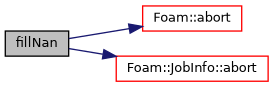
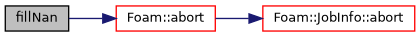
(86, 51) -> (232, 18)
